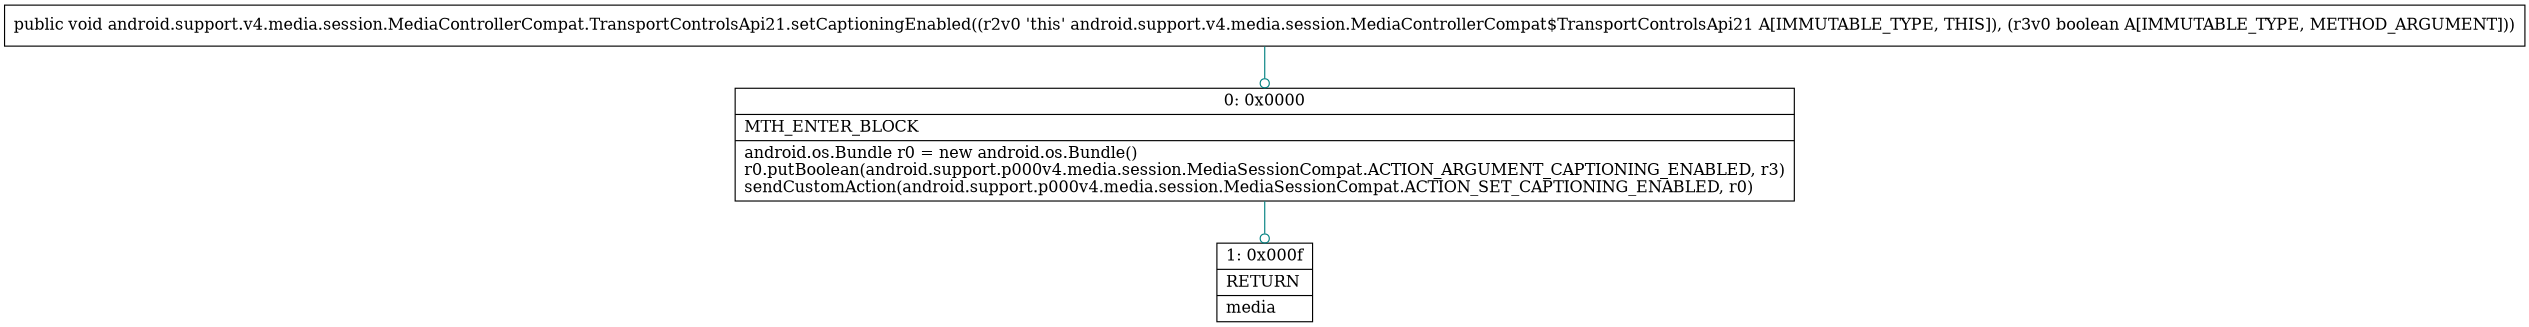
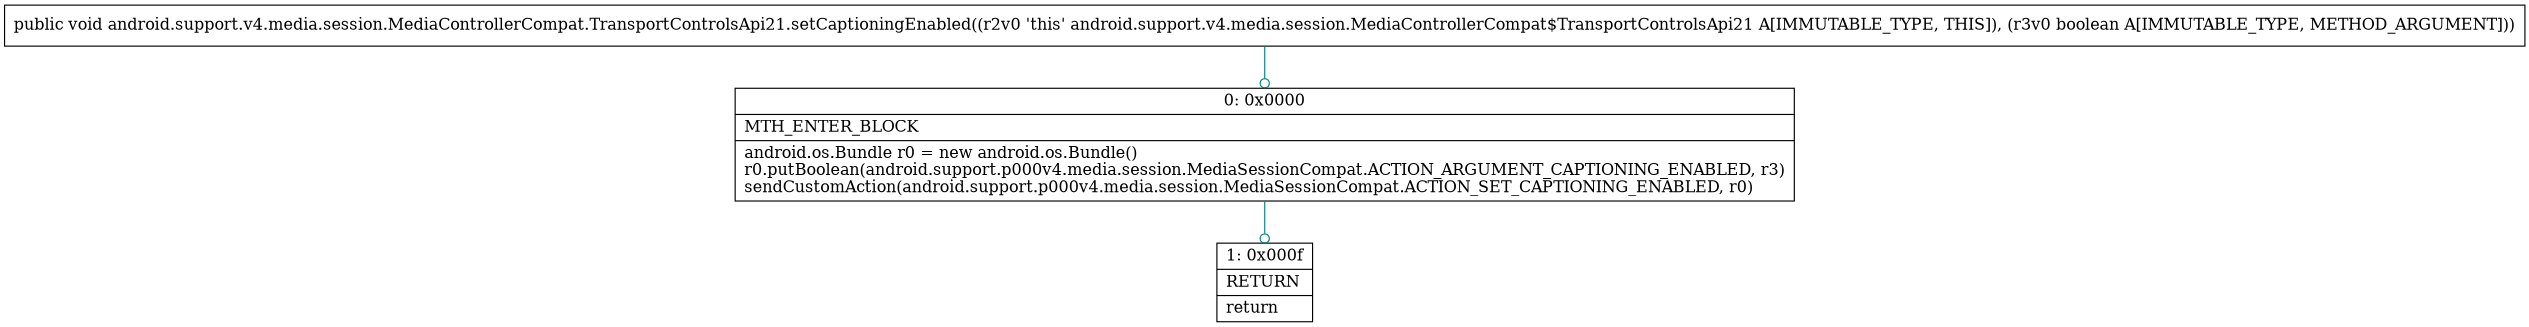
(1251, 308) -> (1252, 308)
